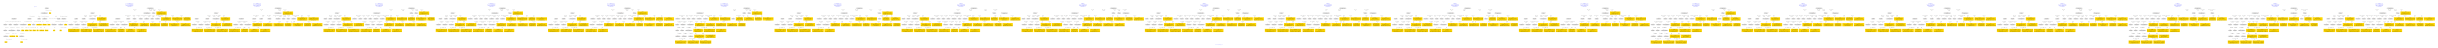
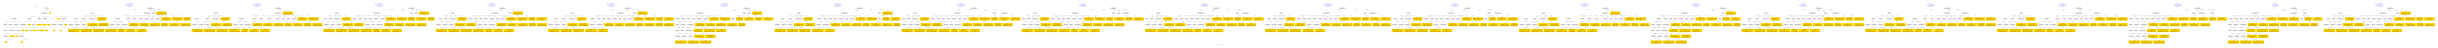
(59, 19) -> (59, 19)
(31, 30) -> (31, 30)
